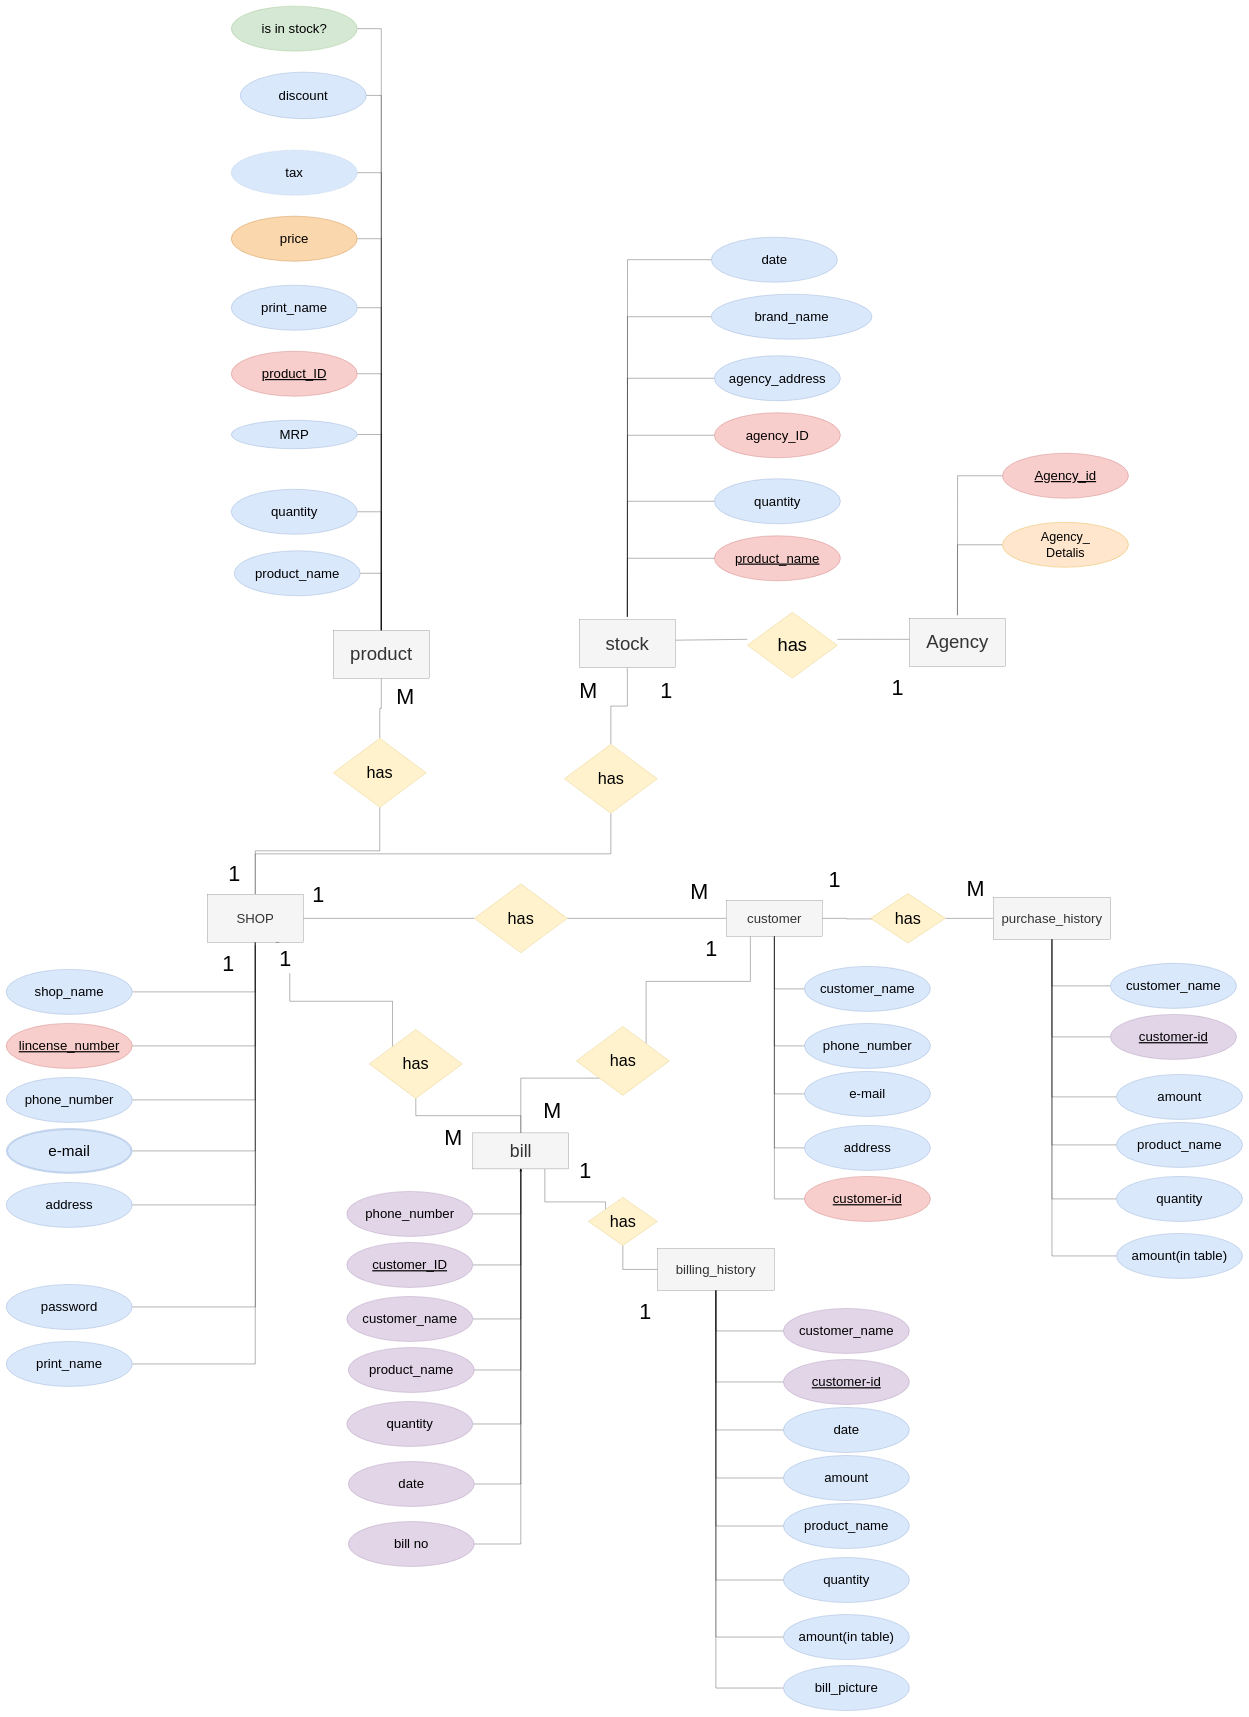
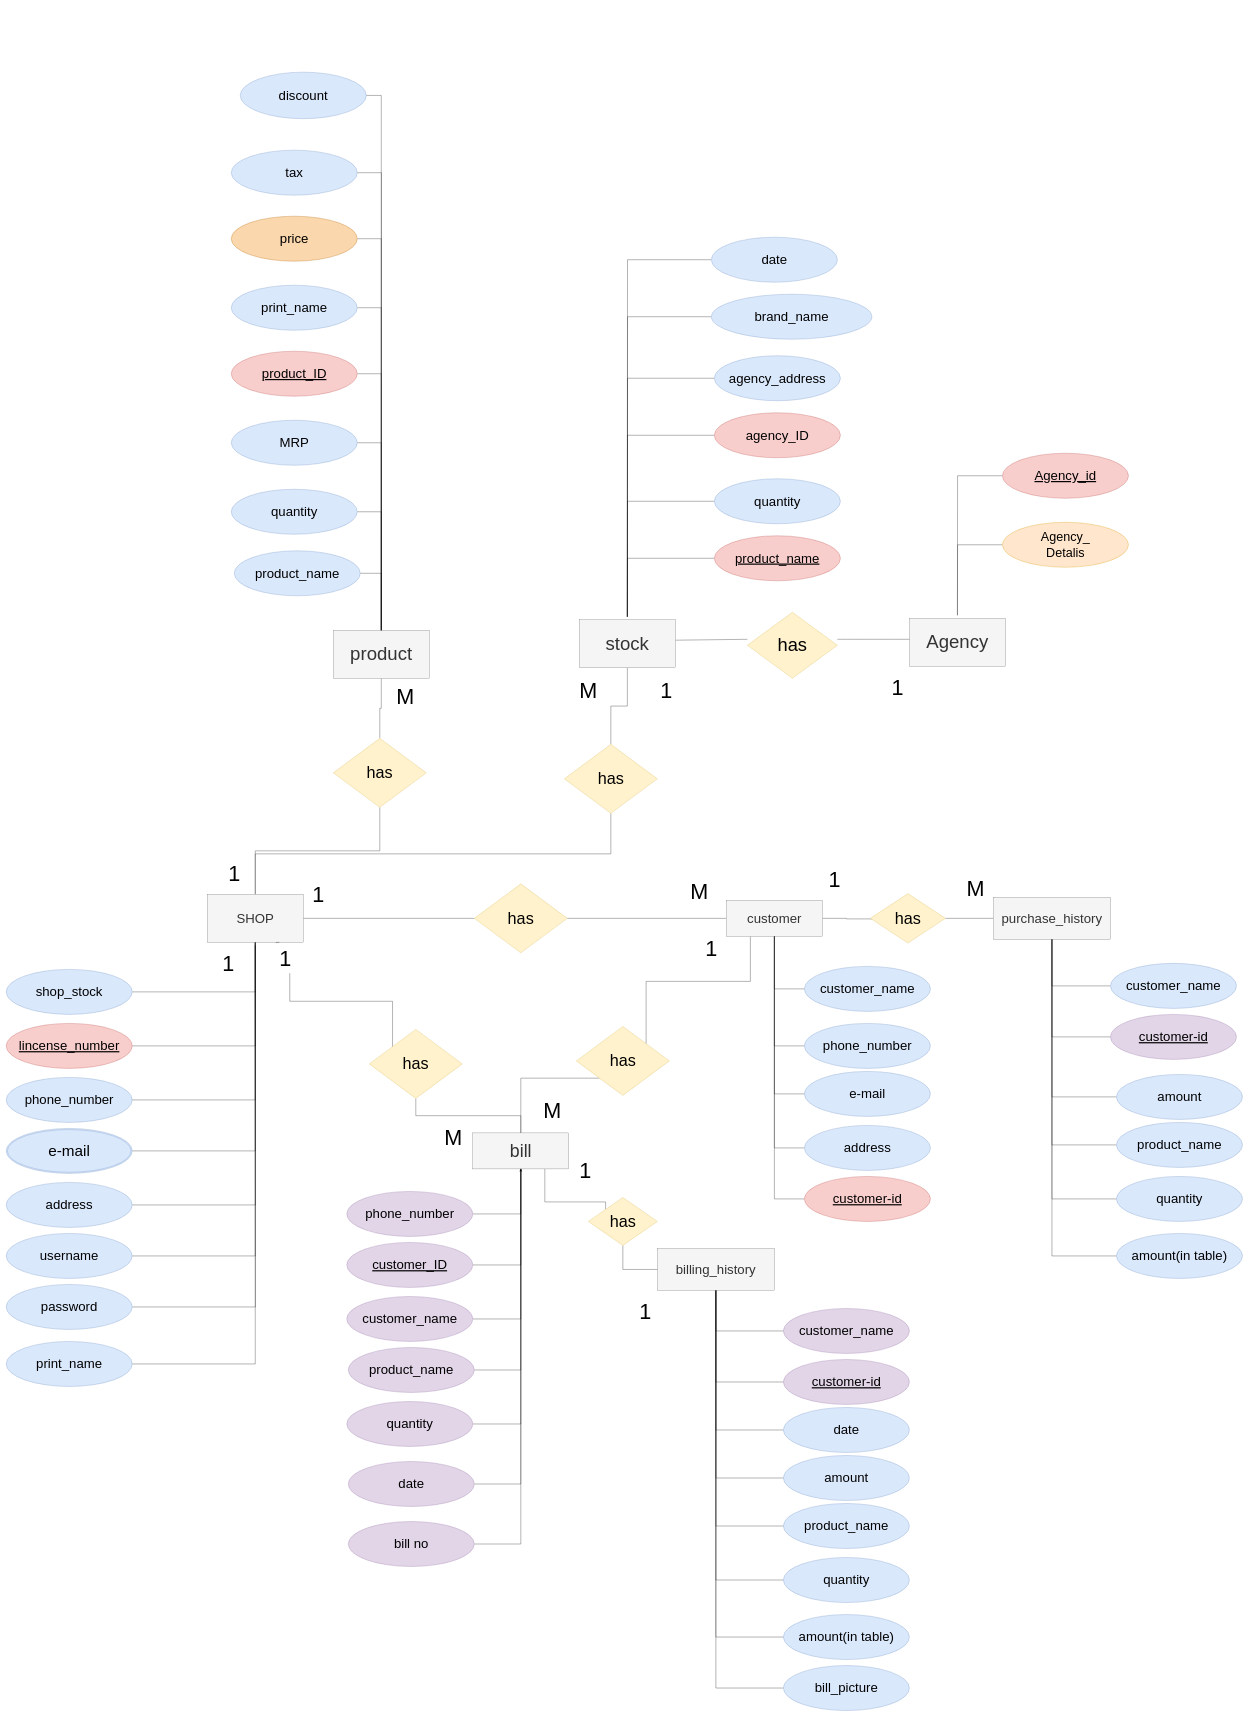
(294, 29) -> none
(381, 49) -> none
(294, 173) -> (294, 173)
(294, 434) -> (294, 443)
(69, 992) -> (69, 992)
none -> (69, 1256)
none -> (192, 1256)
